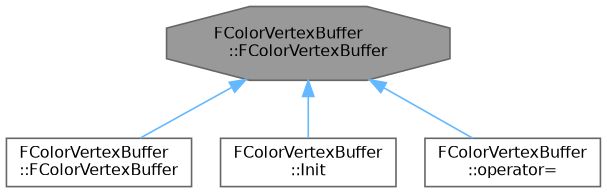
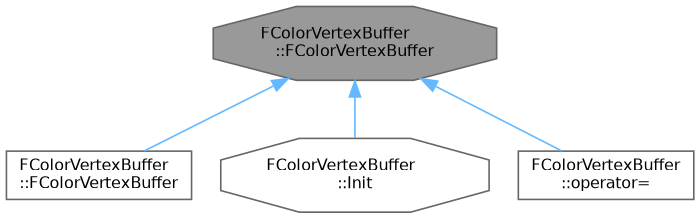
(308, 162) -> (355, 175)
